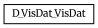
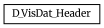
(49, 14) -> (52, 14)
